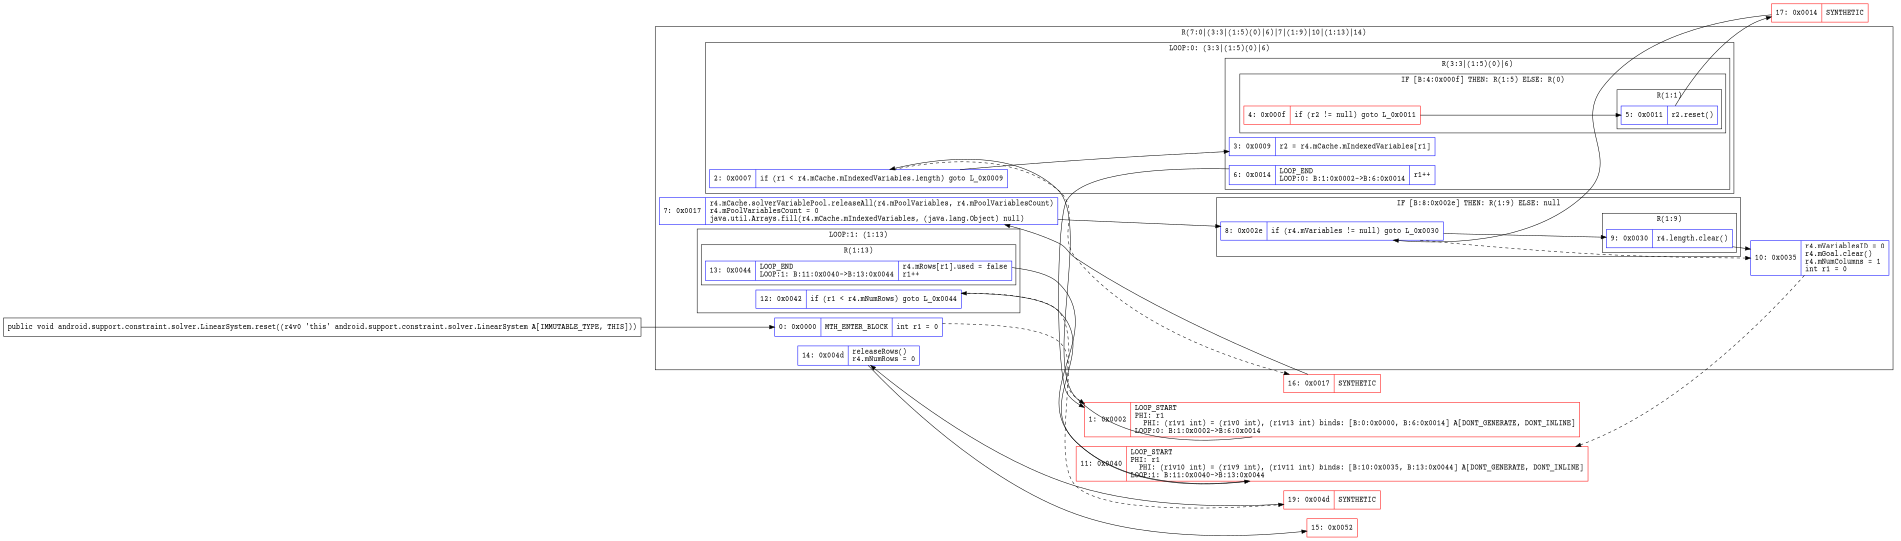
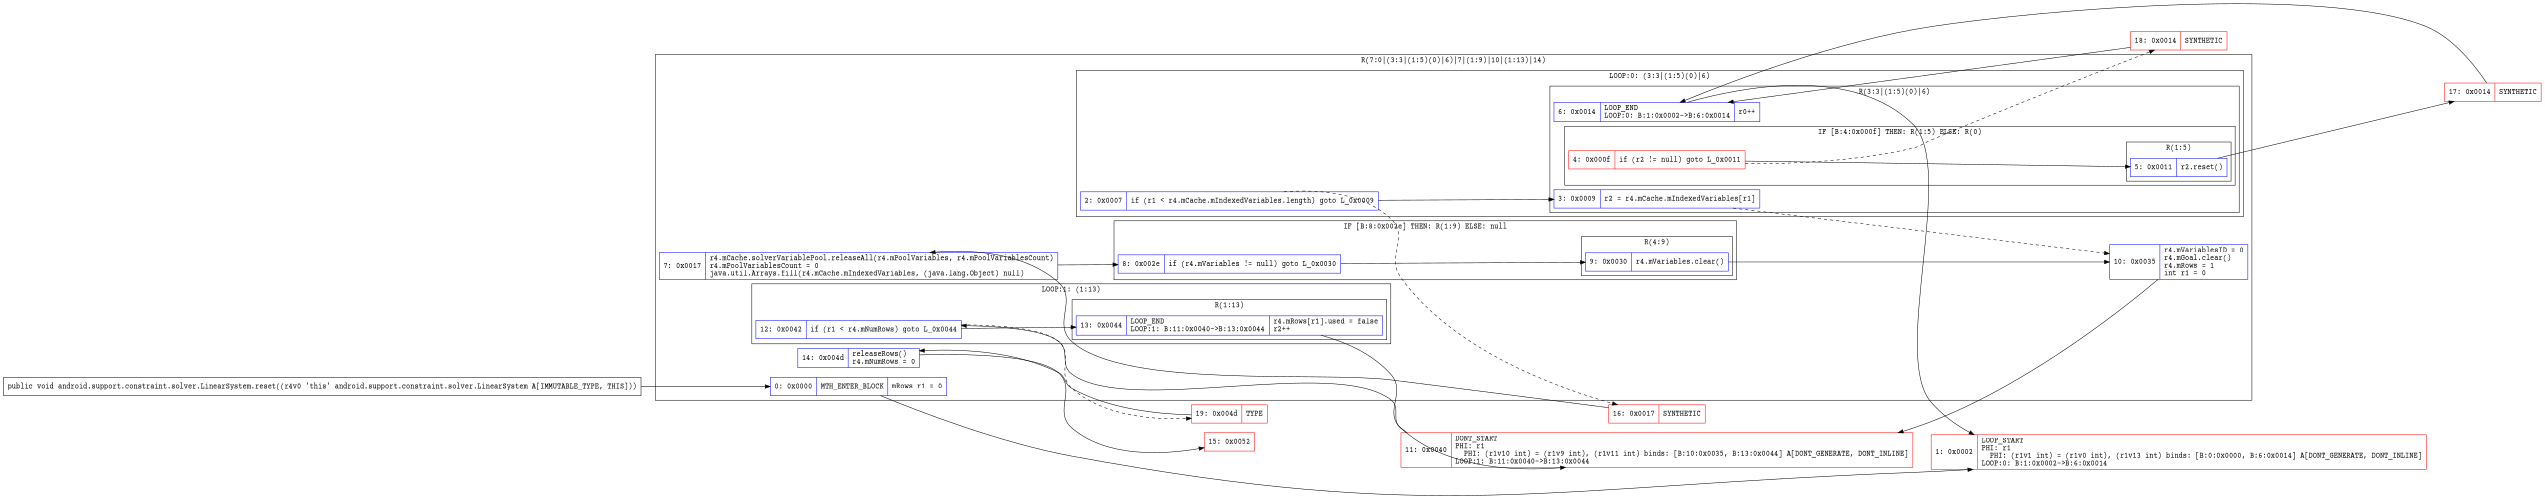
none -> (2179, 41)
(1669, 96) -> (2179, 148)
(1598, 146) -> (2092, 10)
(1422, 175) -> (1747, 112)
(1669, 219) -> (1657, 242)
(1692, 238) -> (1680, 262)
(1583, 253) -> (1919, 231)
(1843, 262) -> (2189, 266)
(911, 274) -> (1282, 329)
(1067, 301) -> none
(917, 327) -> (917, 386)
none -> (1035, 328)
(1035, 331) -> (1418, 495)
(1696, 377) -> (2037, 367)
(1152, 452) -> (1476, 438)
(1357, 500) -> (1255, 414)
